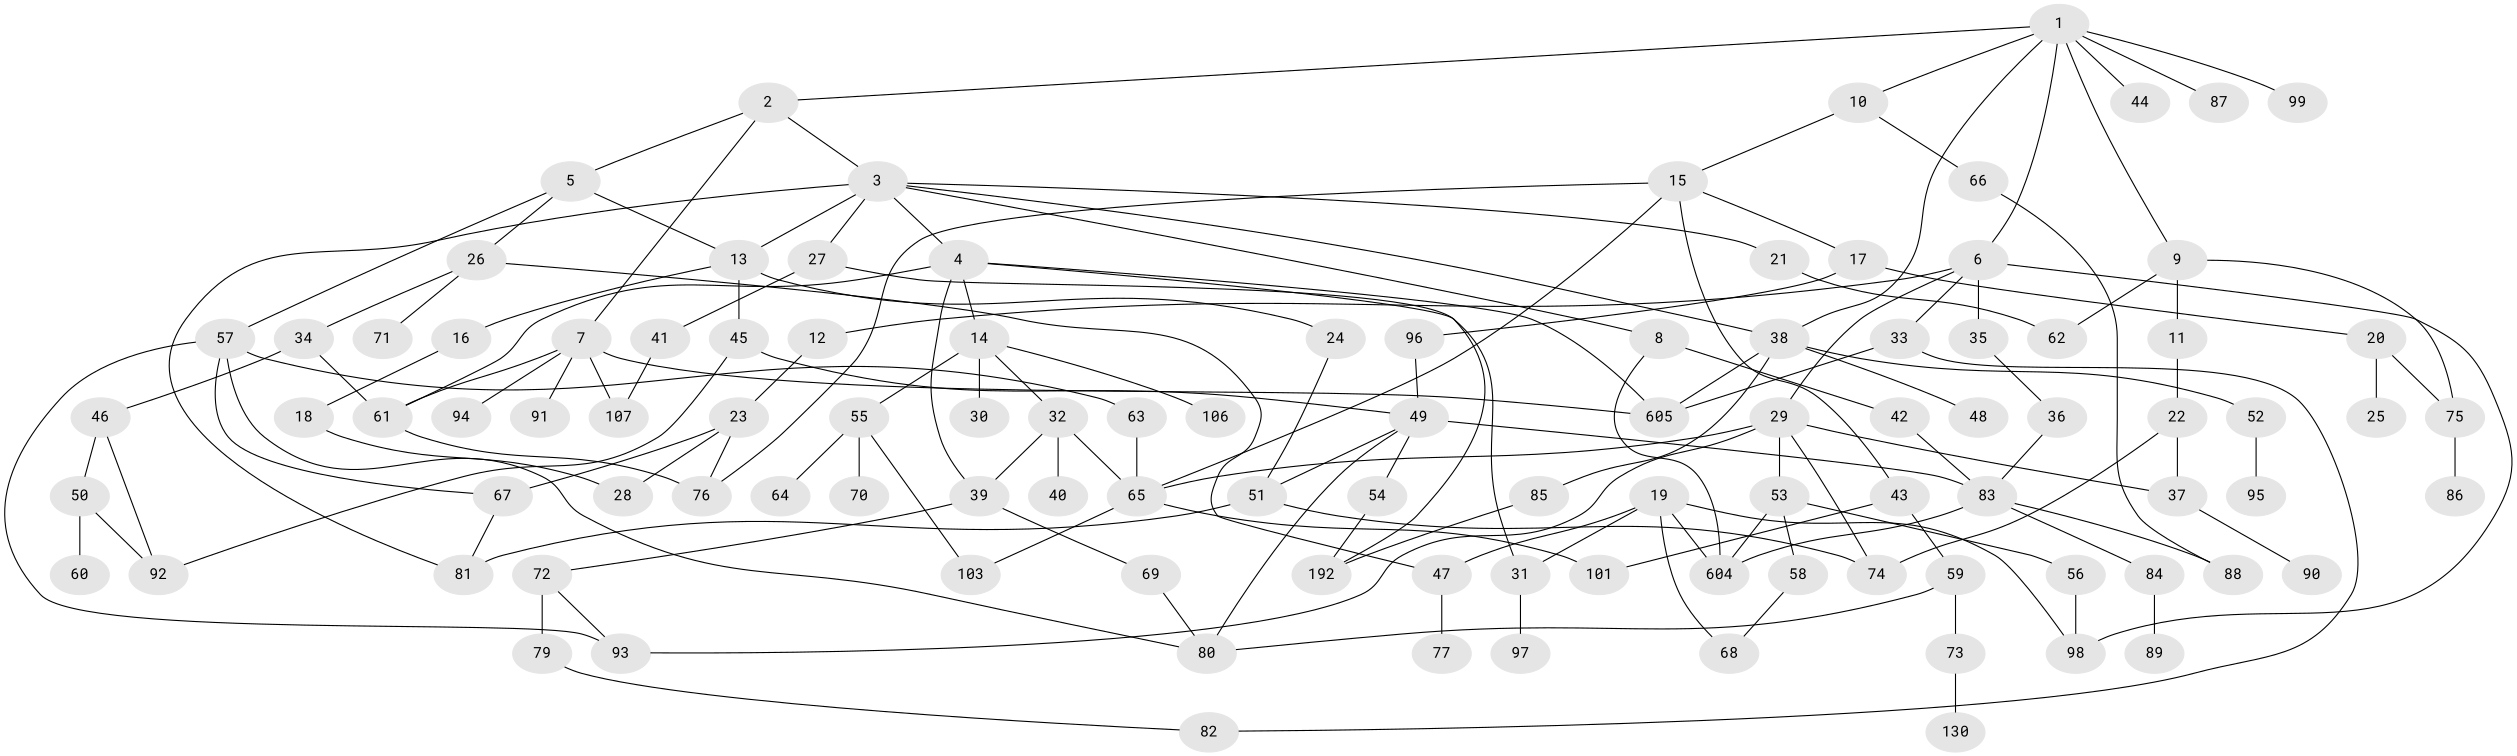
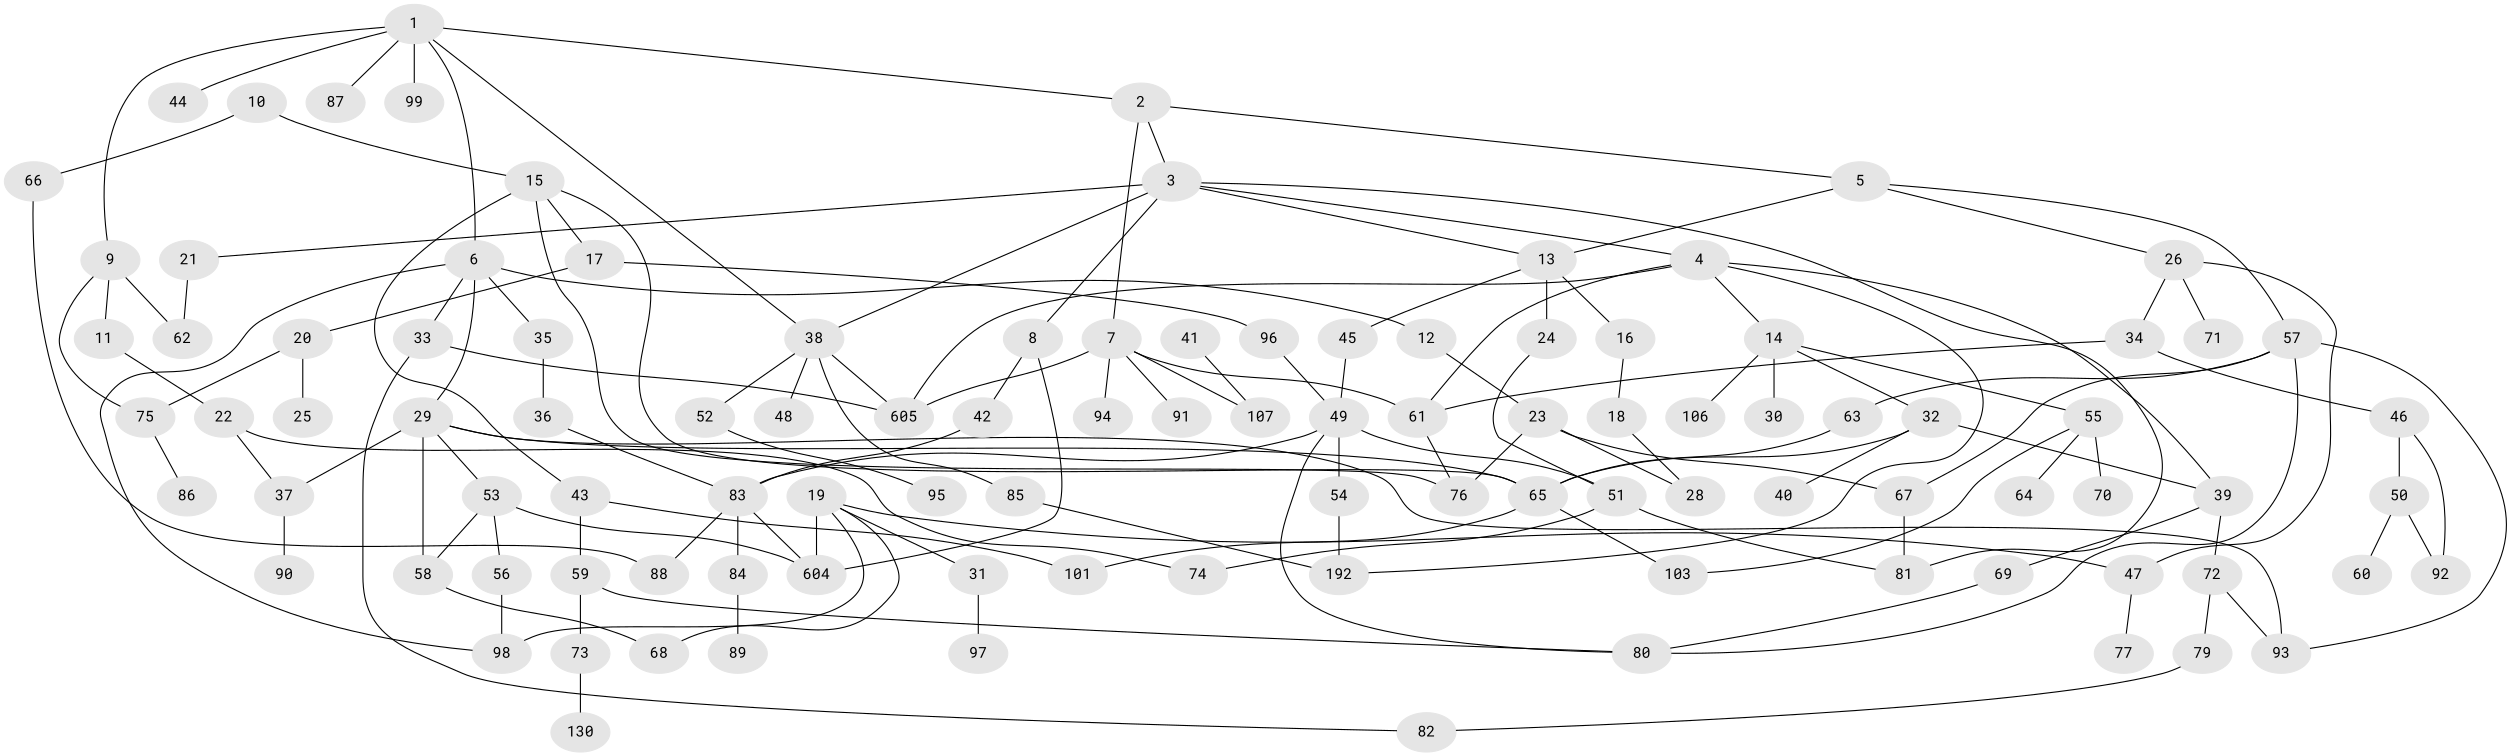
(1958, 62) -> none
(818, 260) -> none
(470, 475) -> none
(1830, 495) -> (423, 496)
